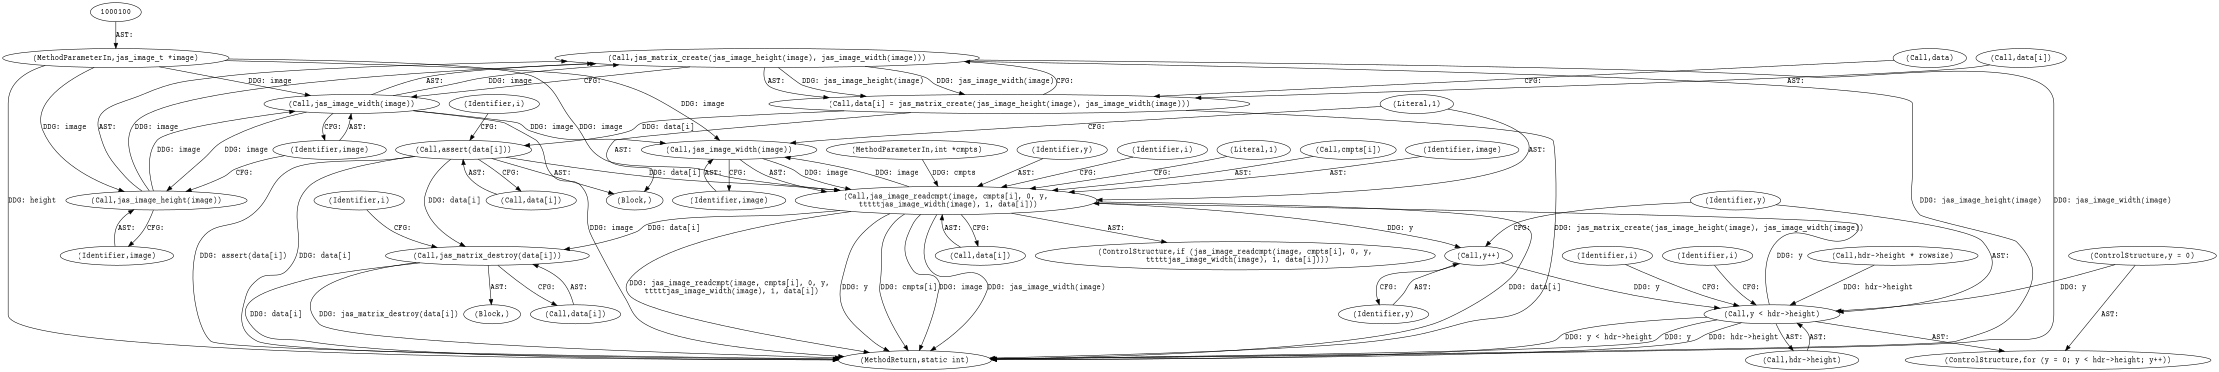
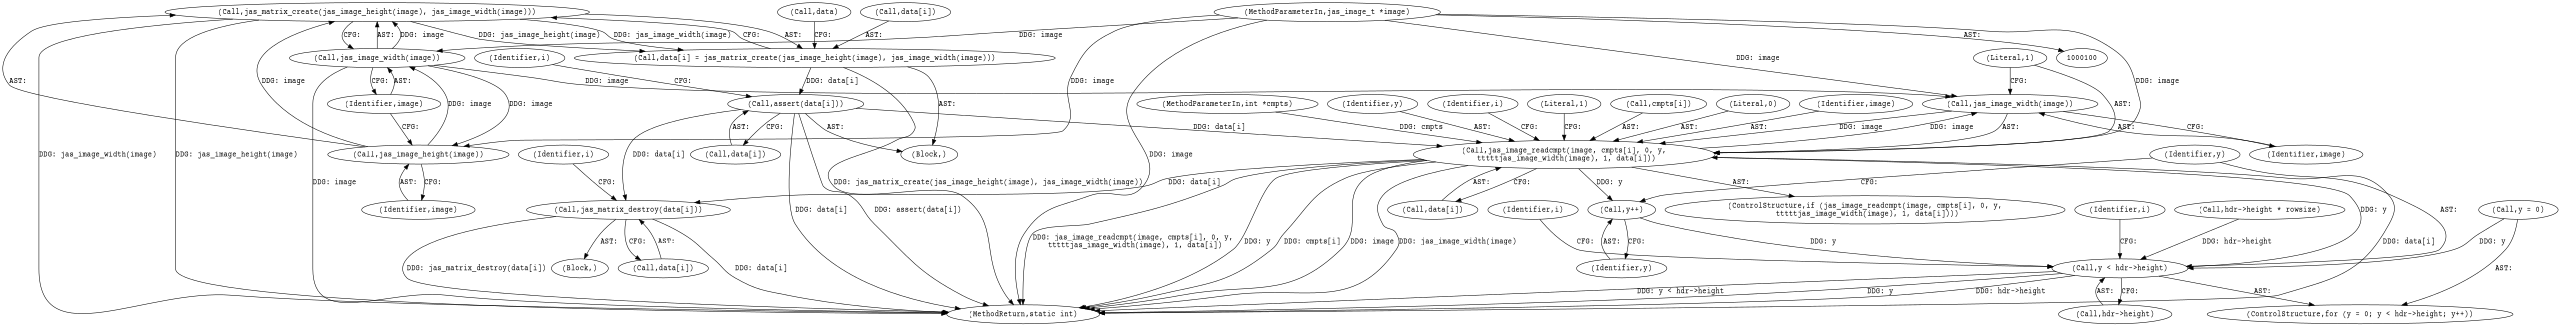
(116, 32) -> (1748, 25)
none -> (1753, 104)
(32, 200) -> (1171, 155)
(2143, 256) -> (2518, 210)
(1797, 337) -> (2133, 291)
